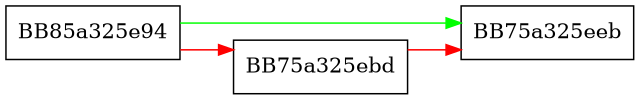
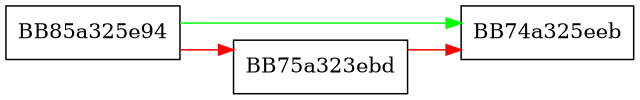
(547, 33) -> (547, 33)
(321, 67) -> (321, 67)
